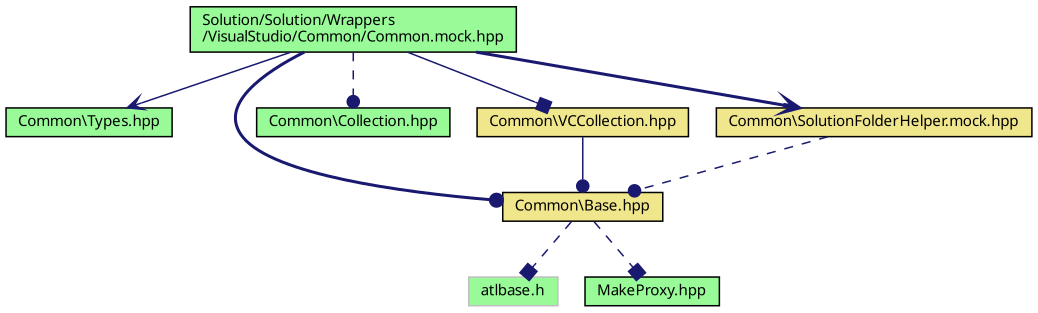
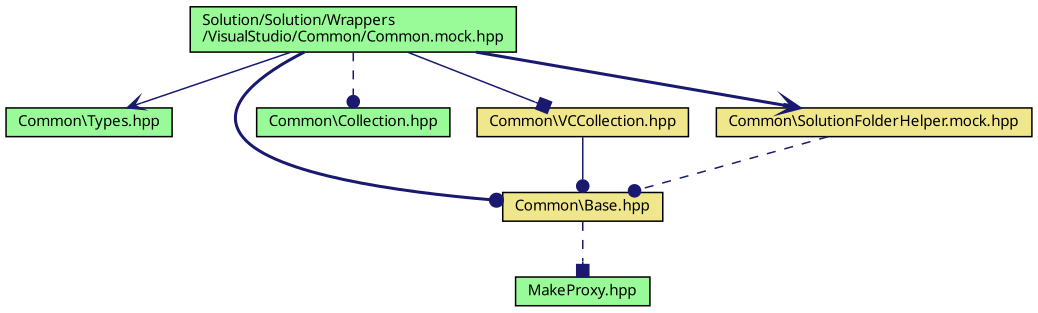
(513, 291) -> none
